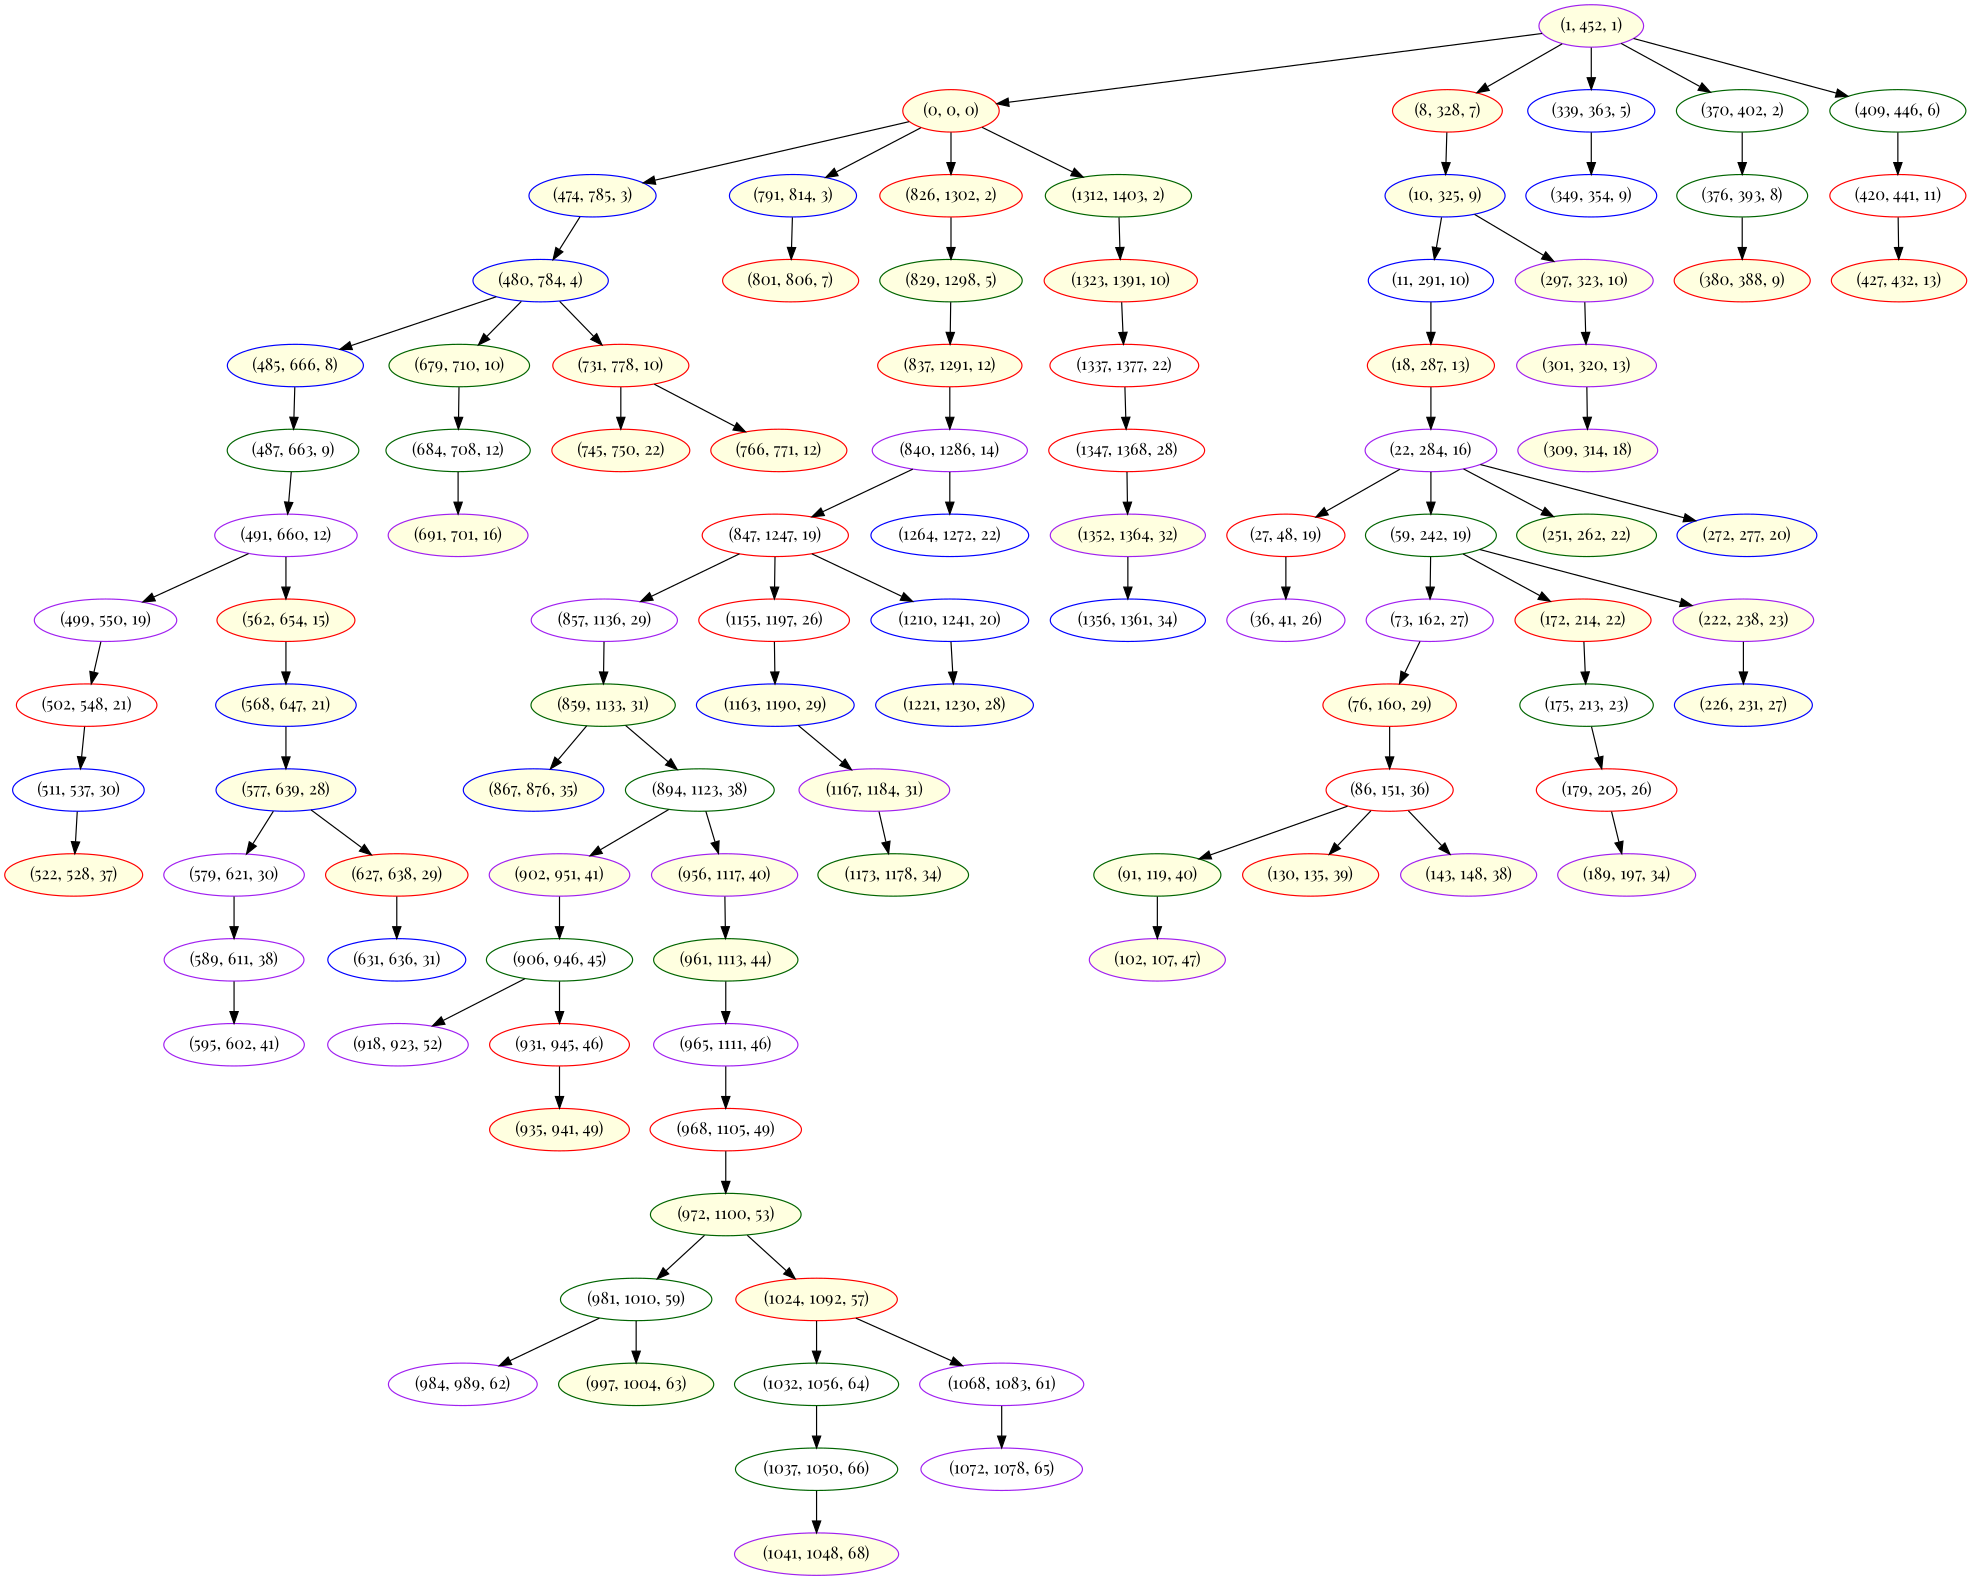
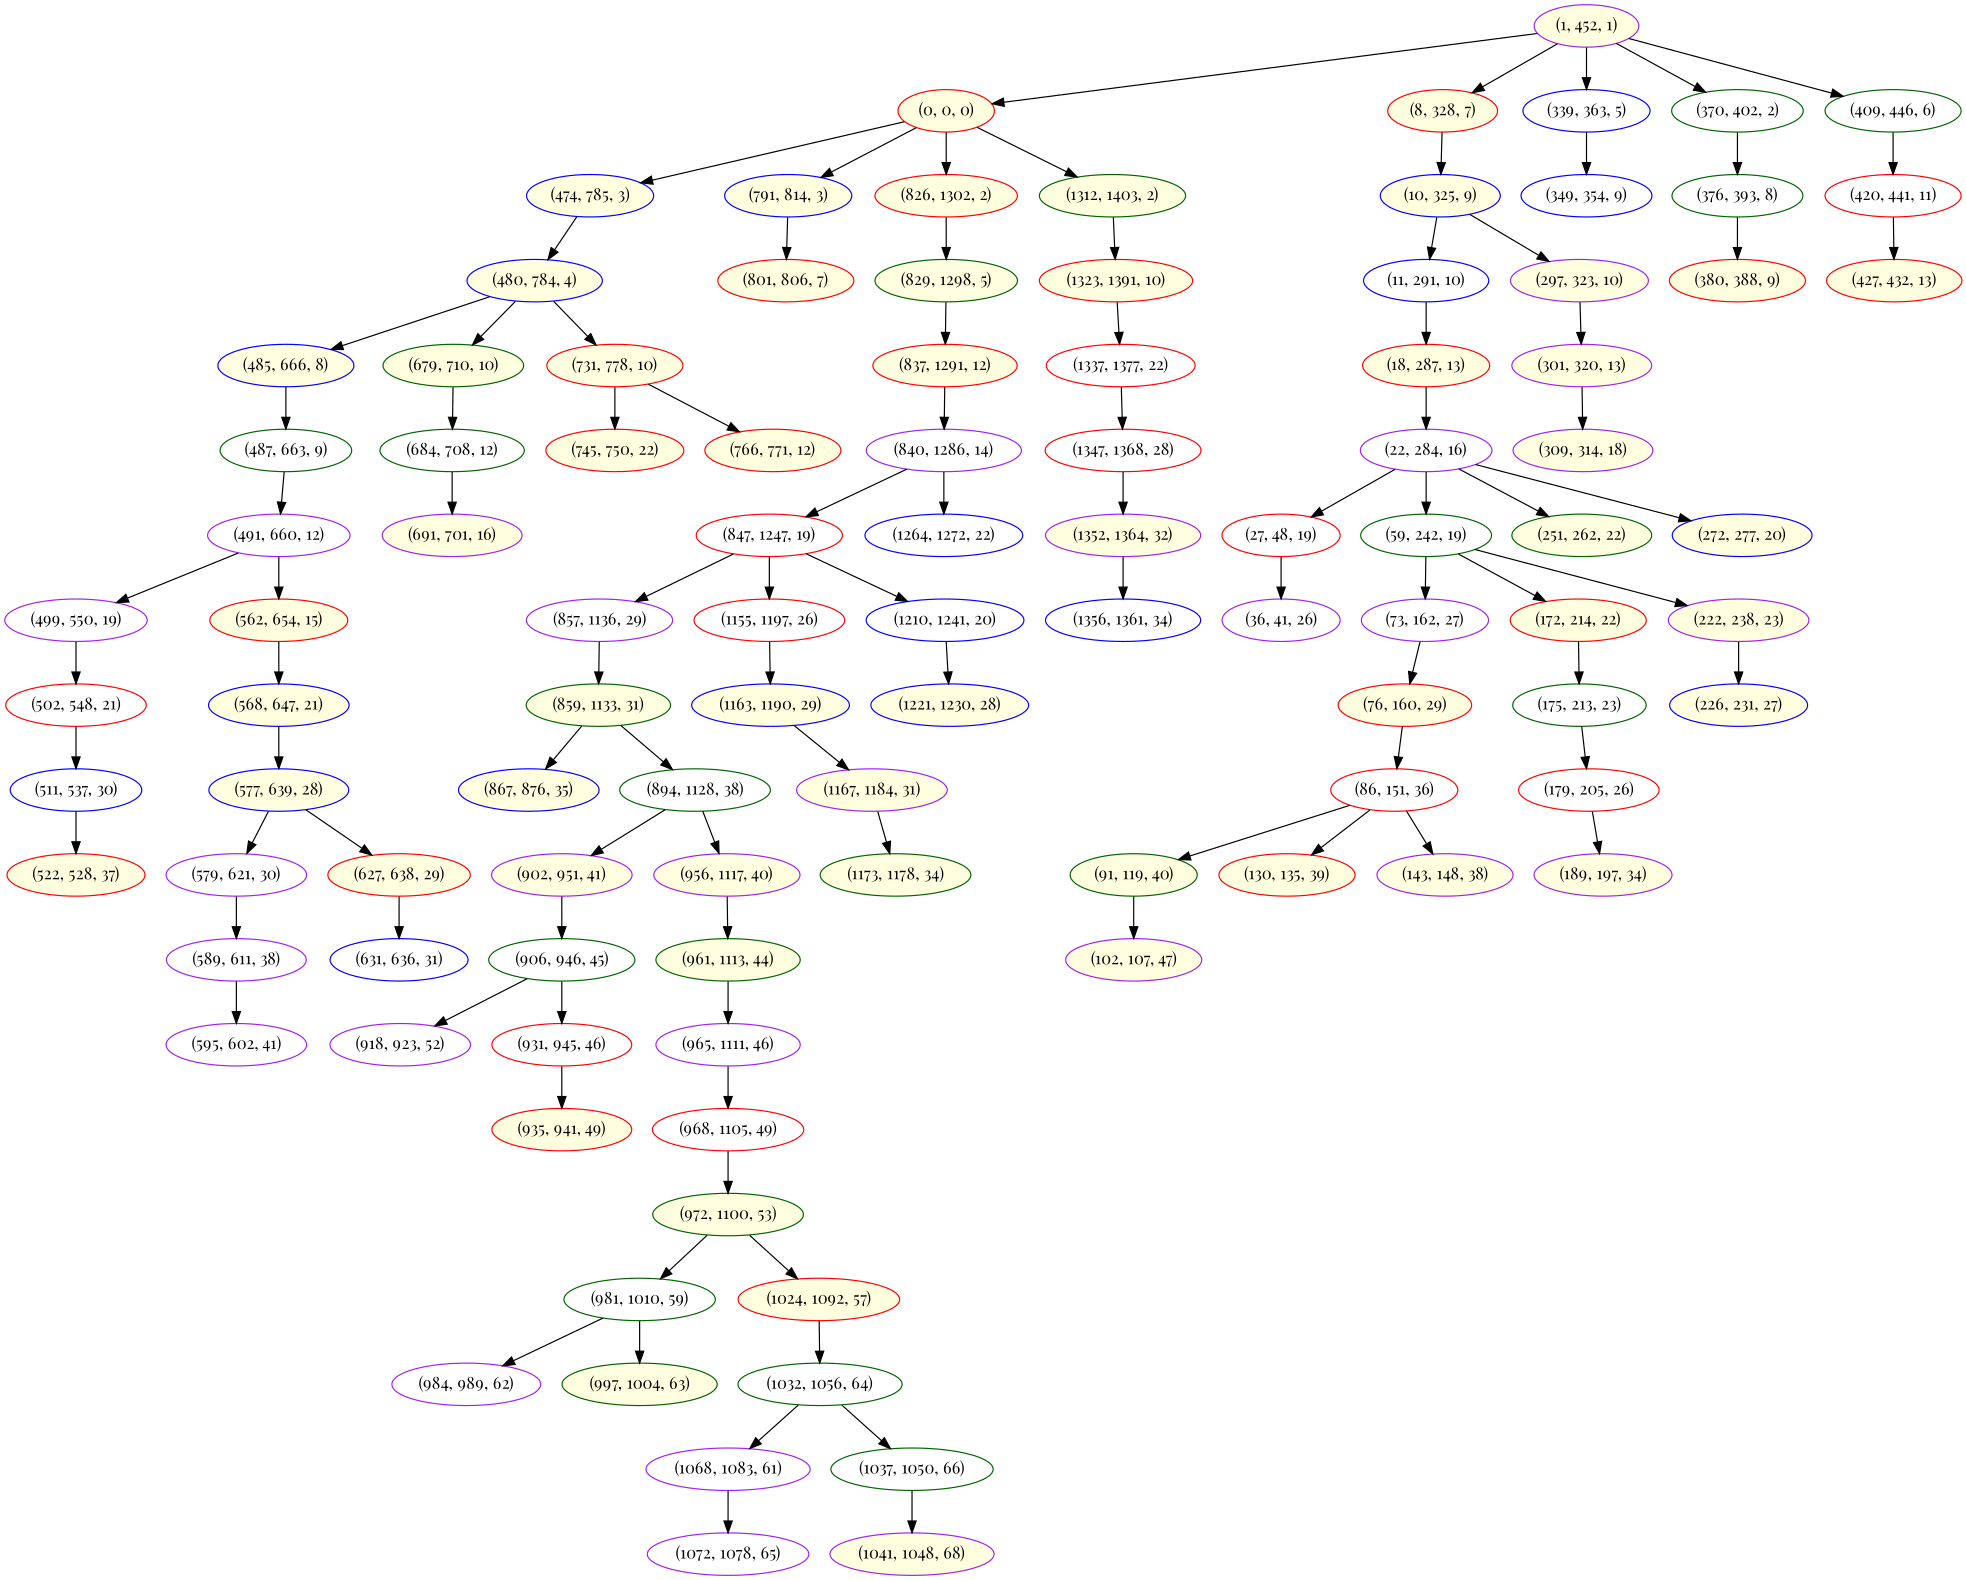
(700, 790) -> (695, 790)
(904, 1339) -> (778, 1423)
